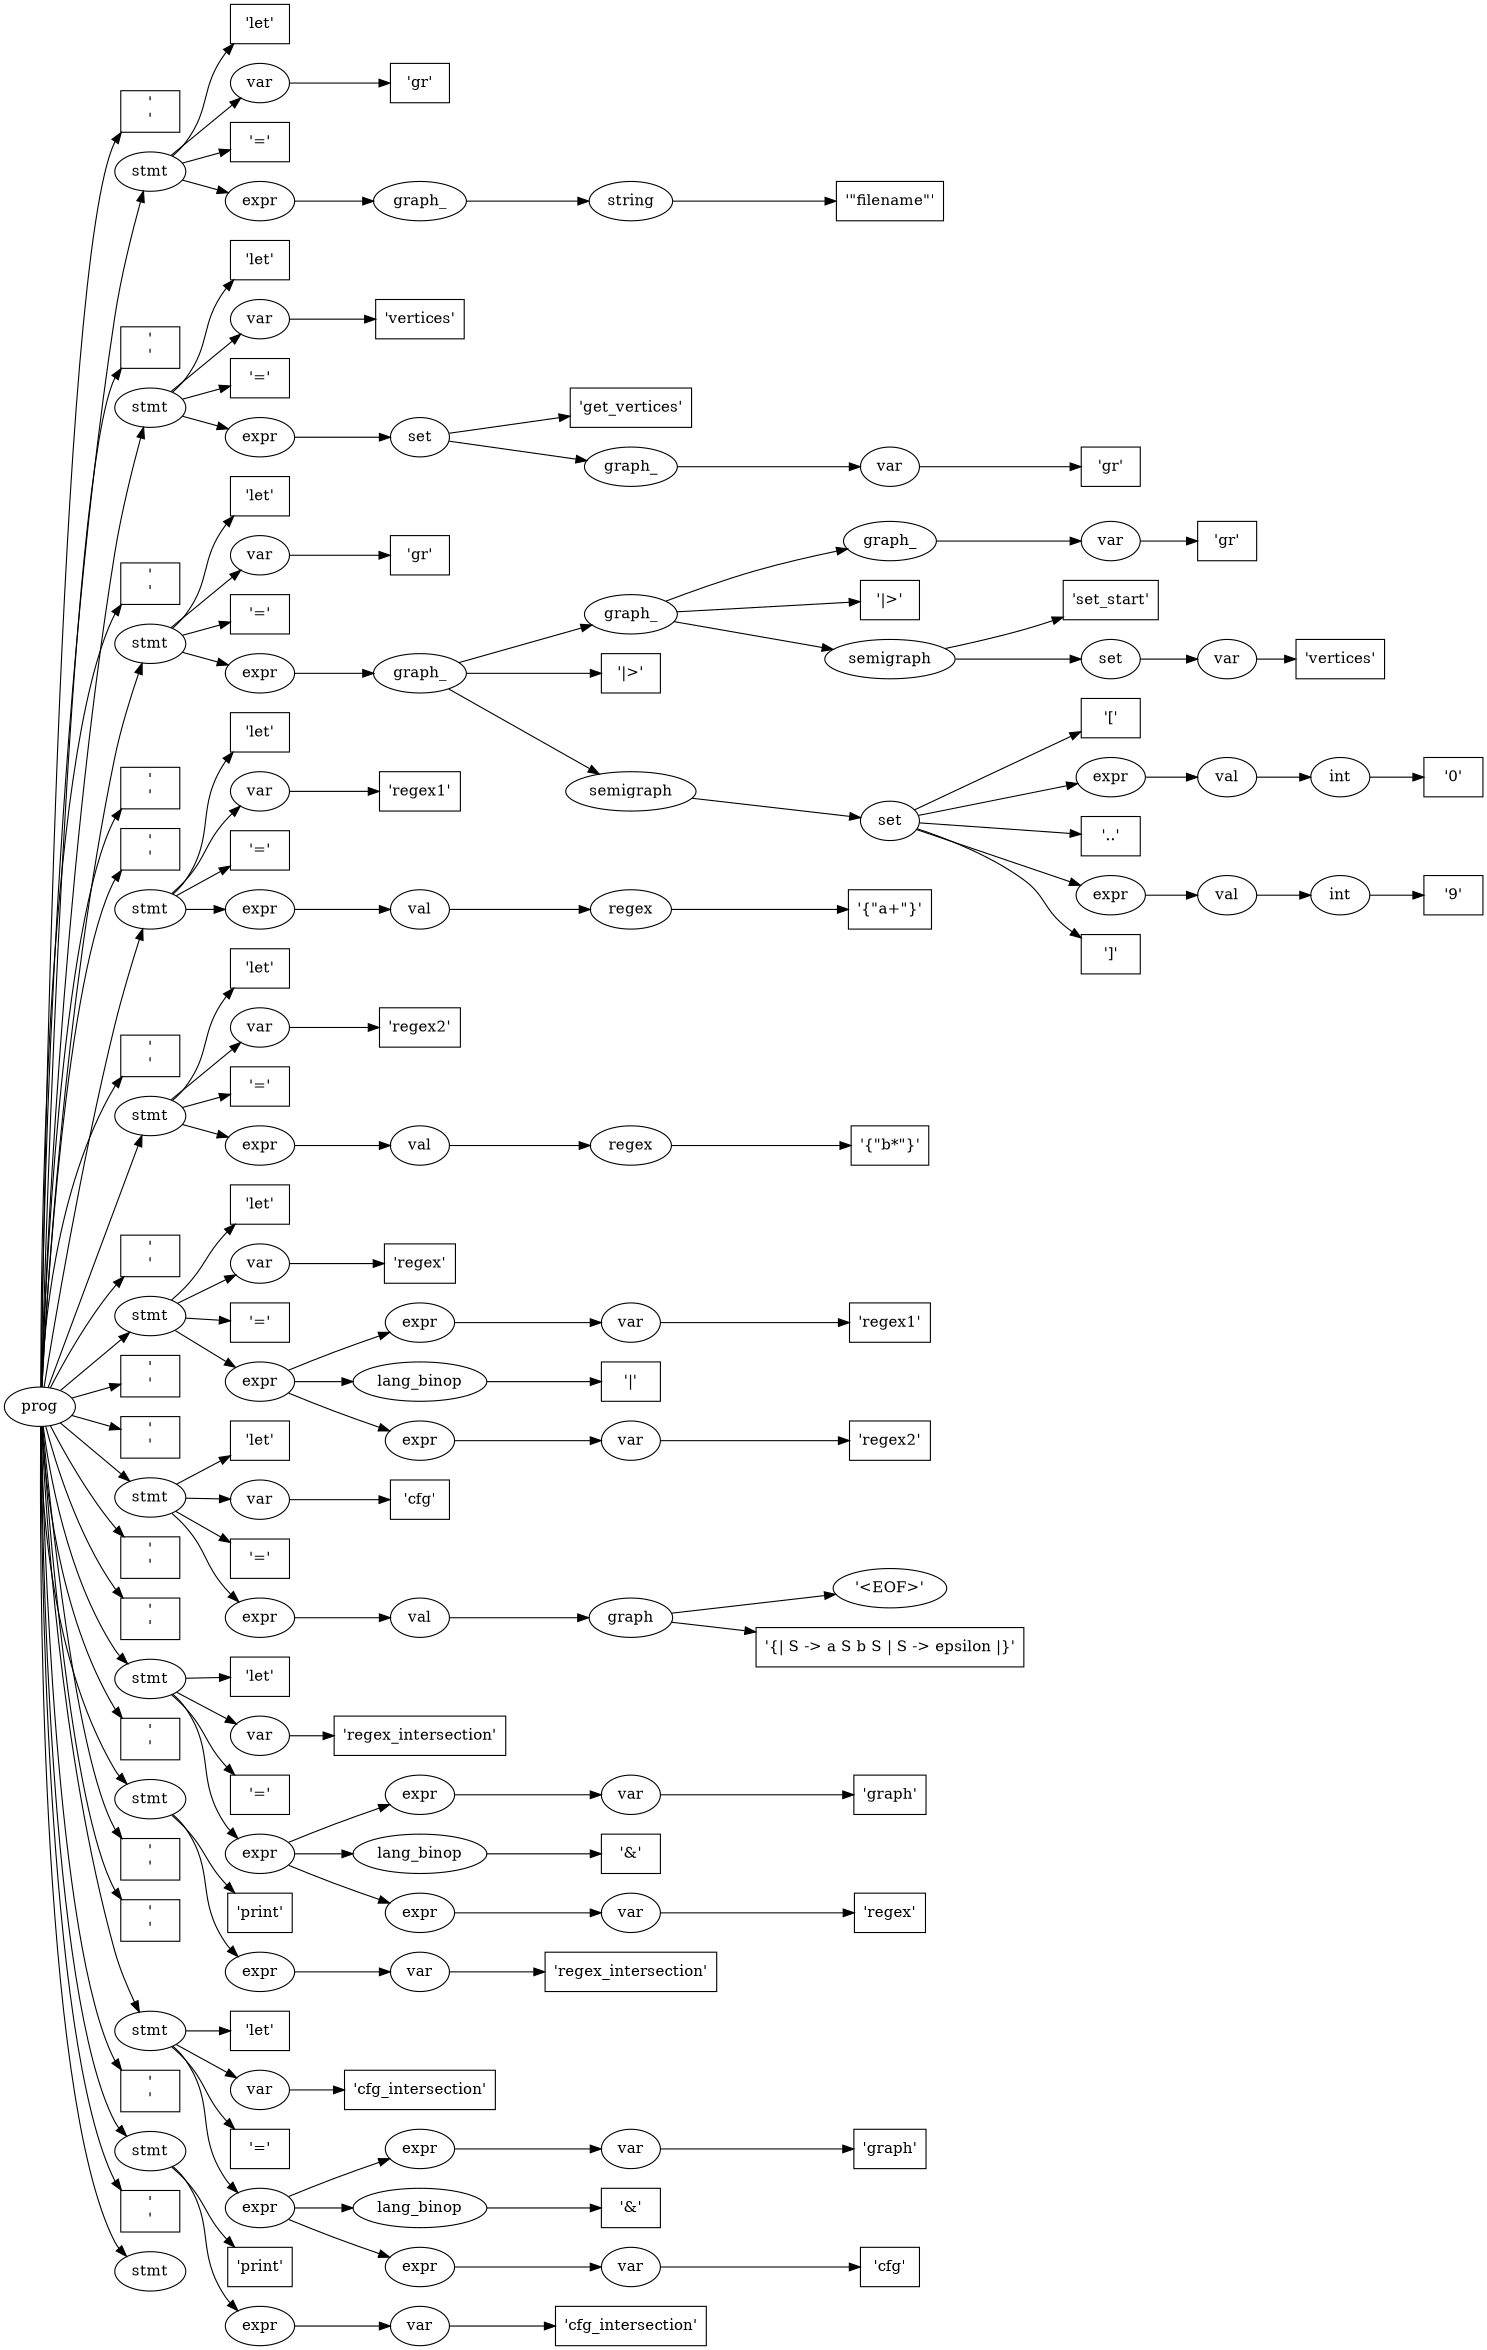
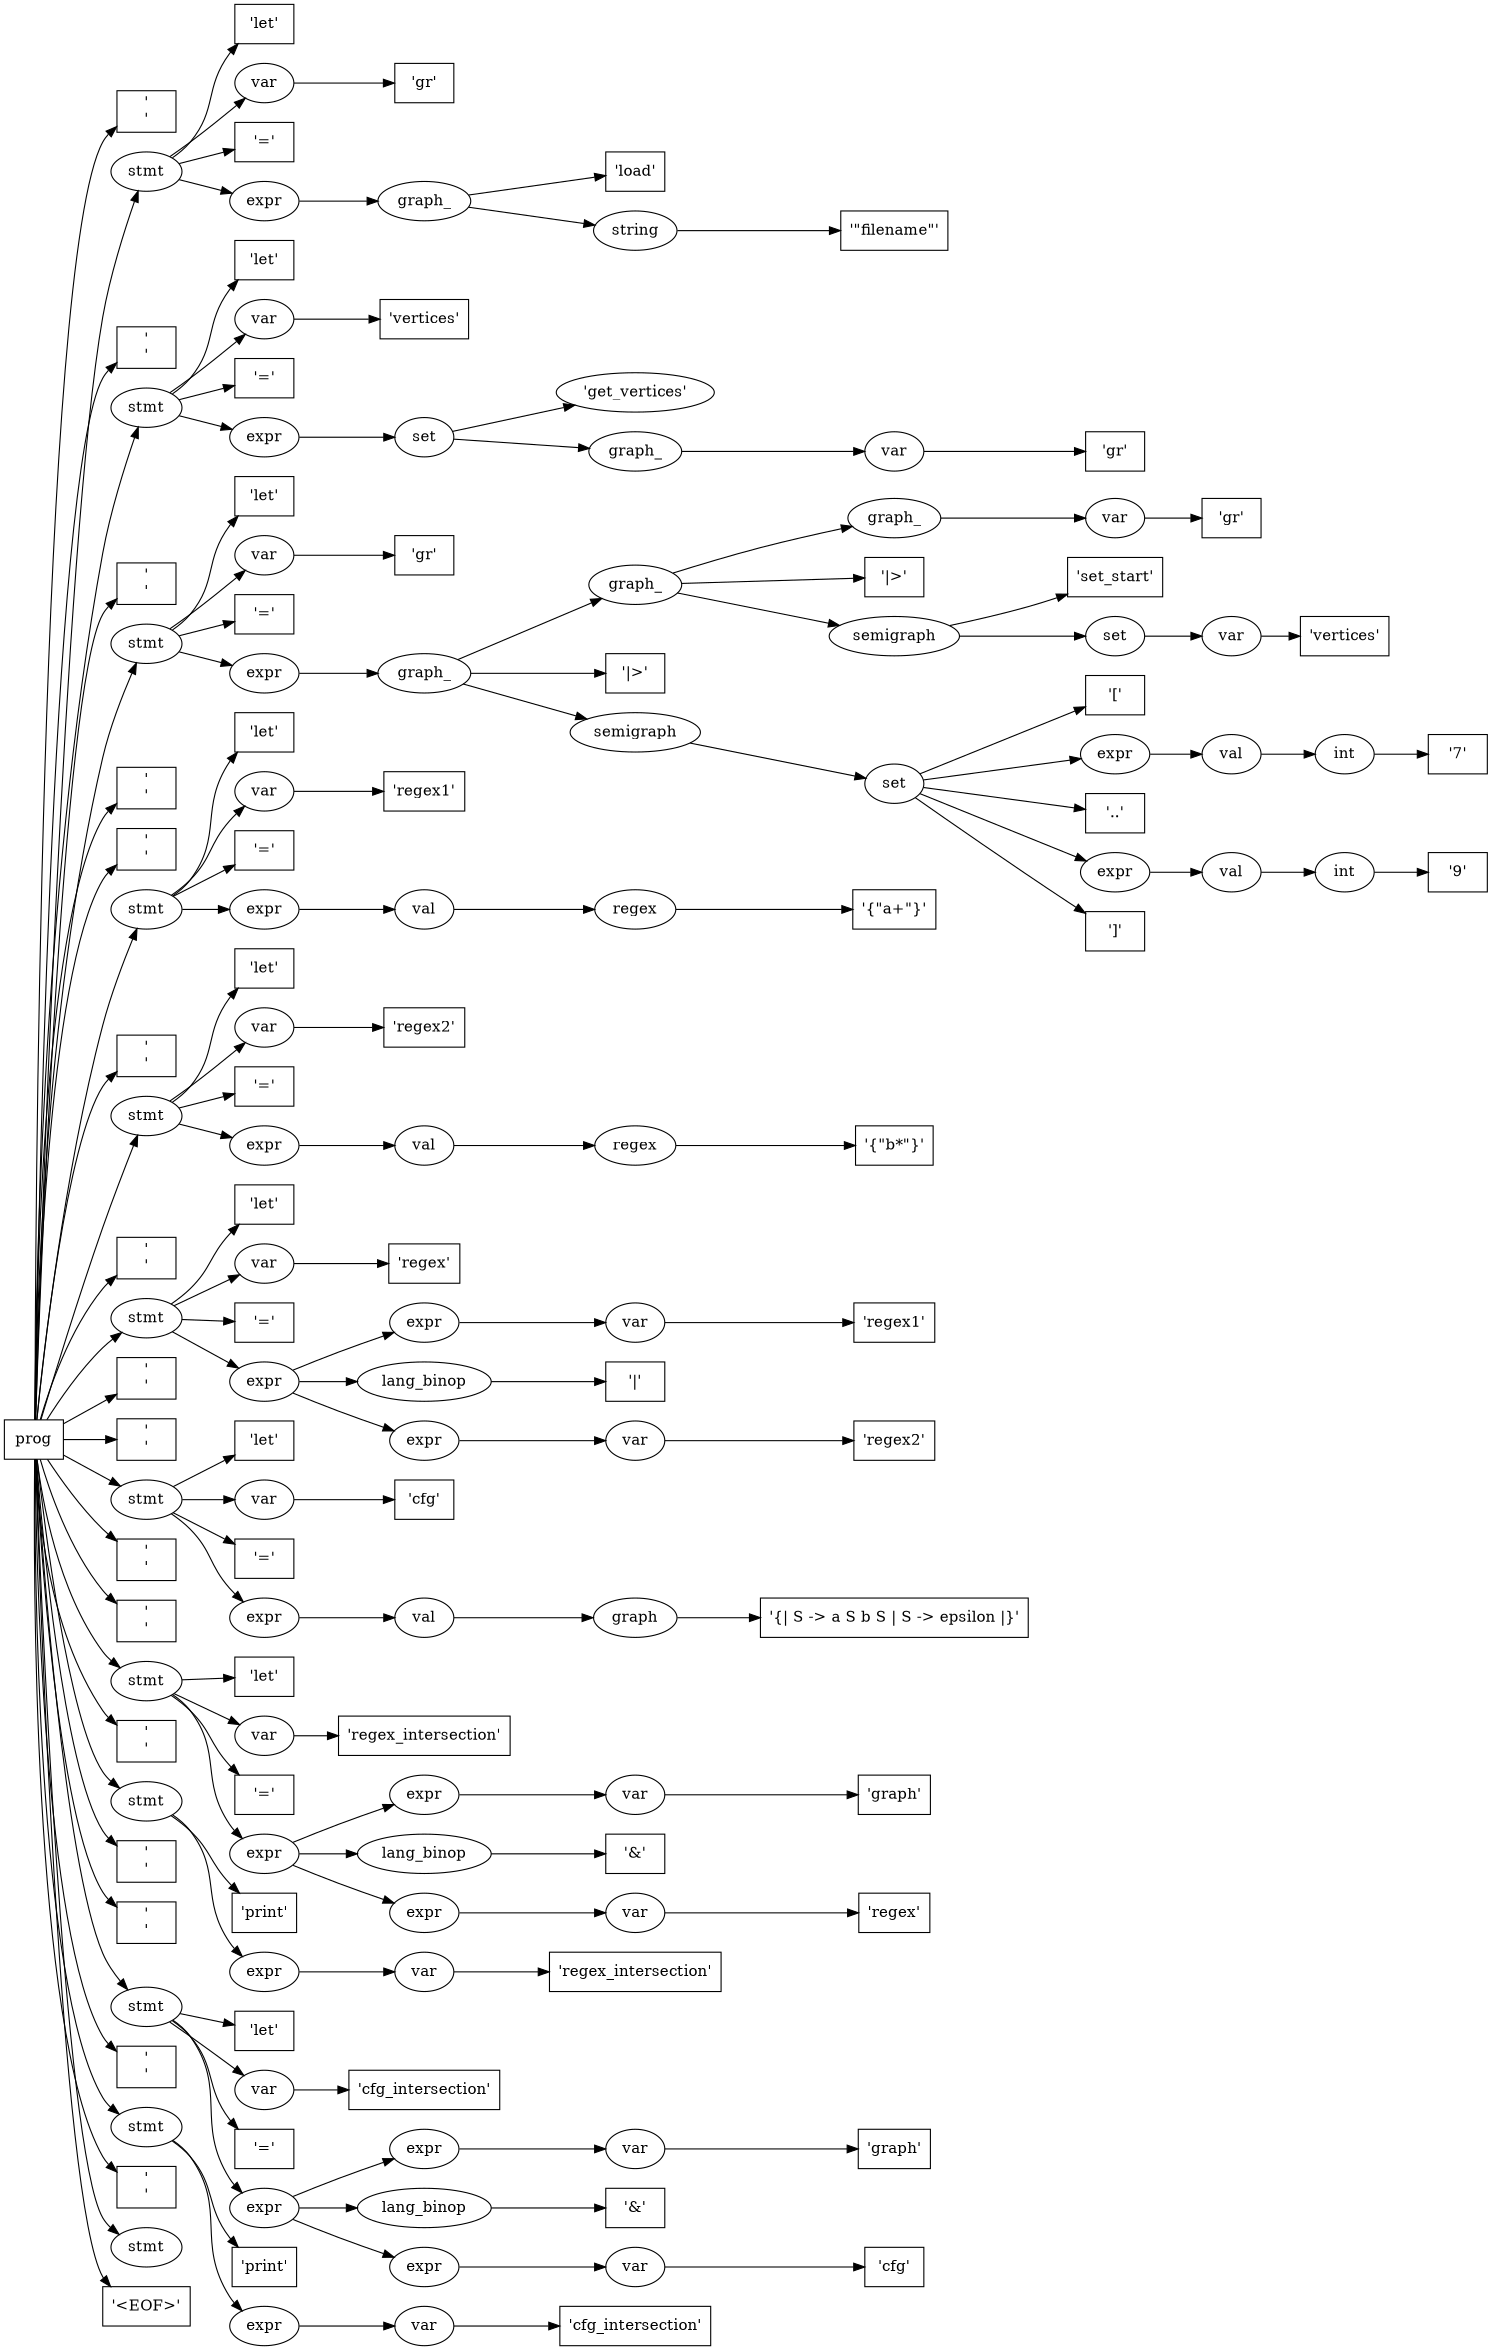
none -> (635, 172)
(631, 408) -> (635, 392)
(1453, 777) -> (1458, 754)
(40, 1407) -> (34, 1440)
(890, 1588) -> (146, 2306)
(748, 1604) -> (54, 1871)
